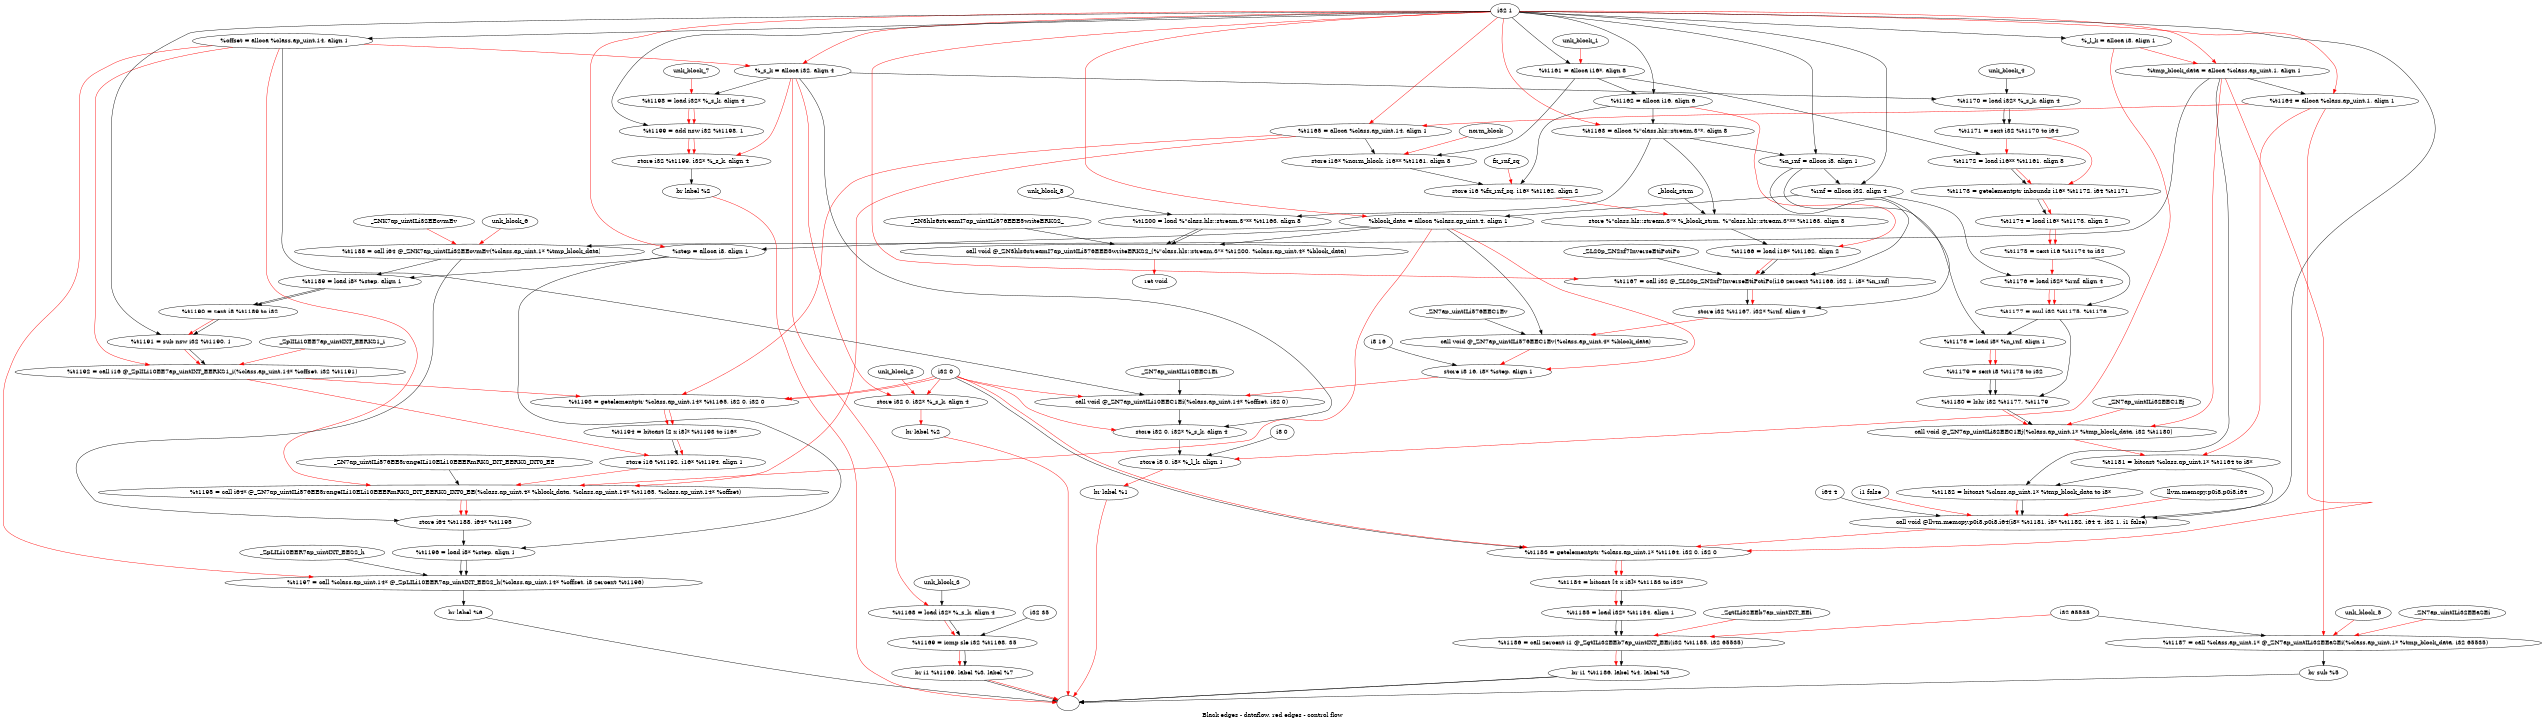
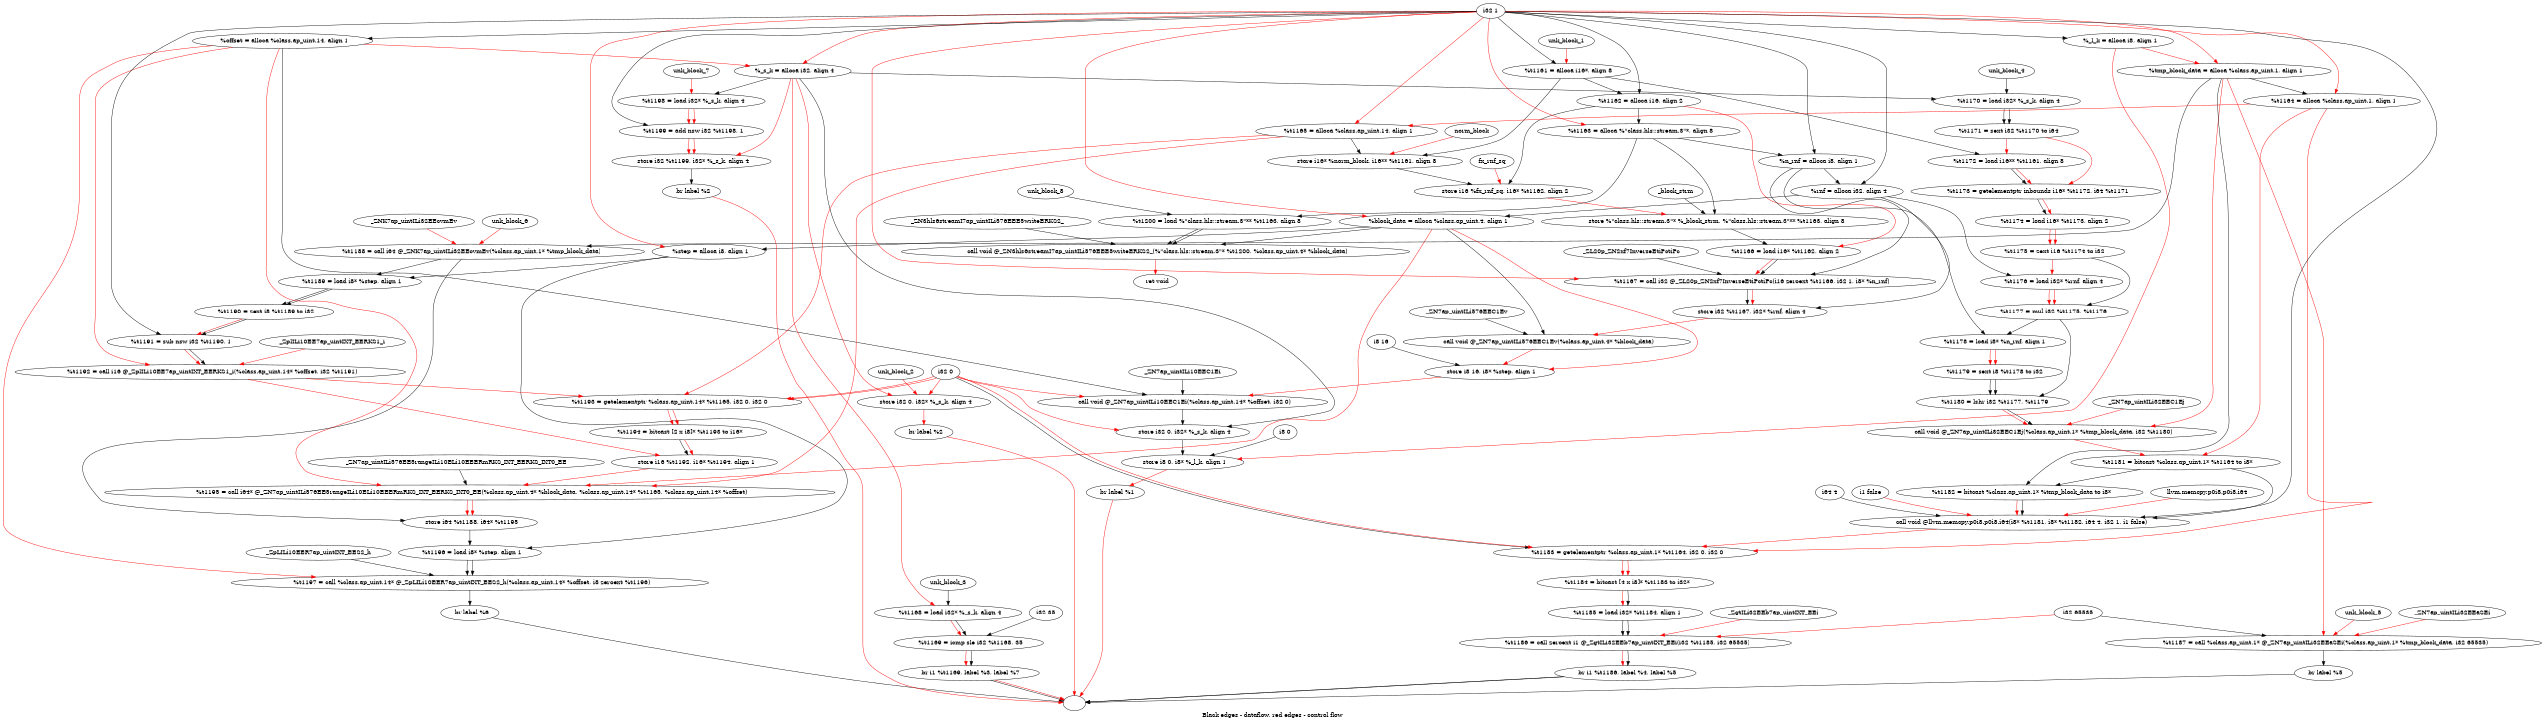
(1653, 101) -> (1639, 101)
(2324, 673) -> (2324, 673)
